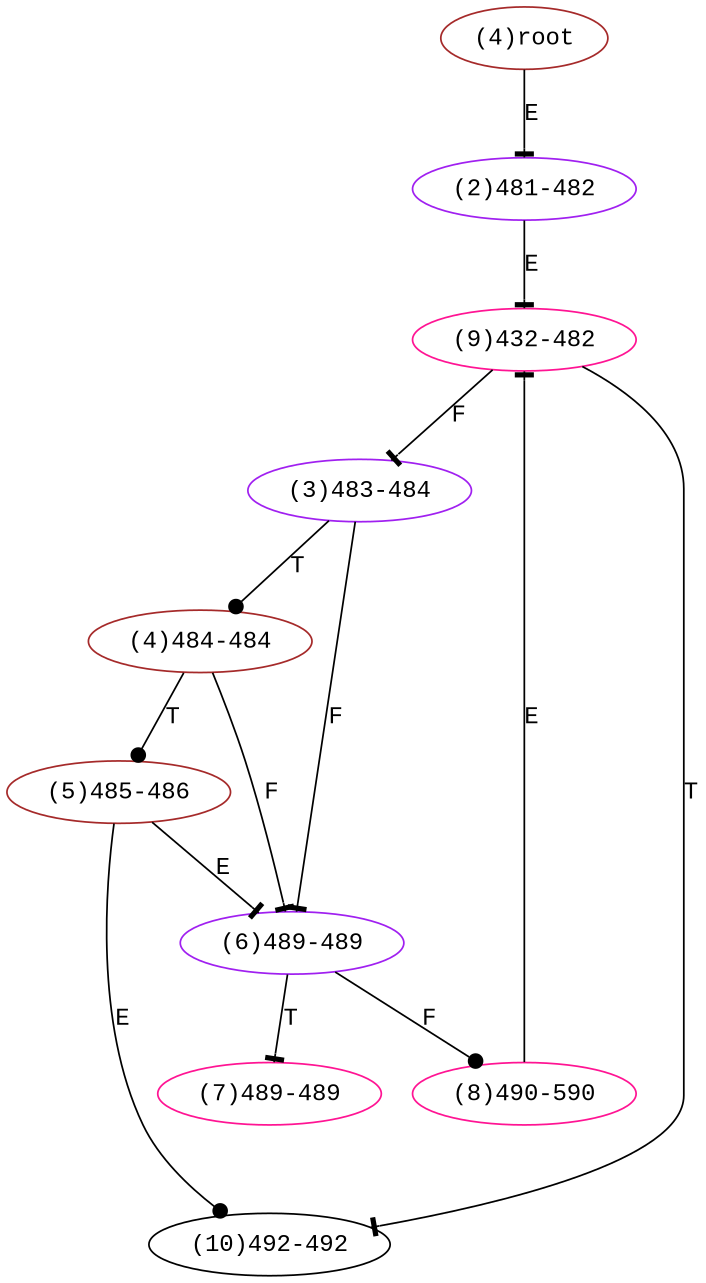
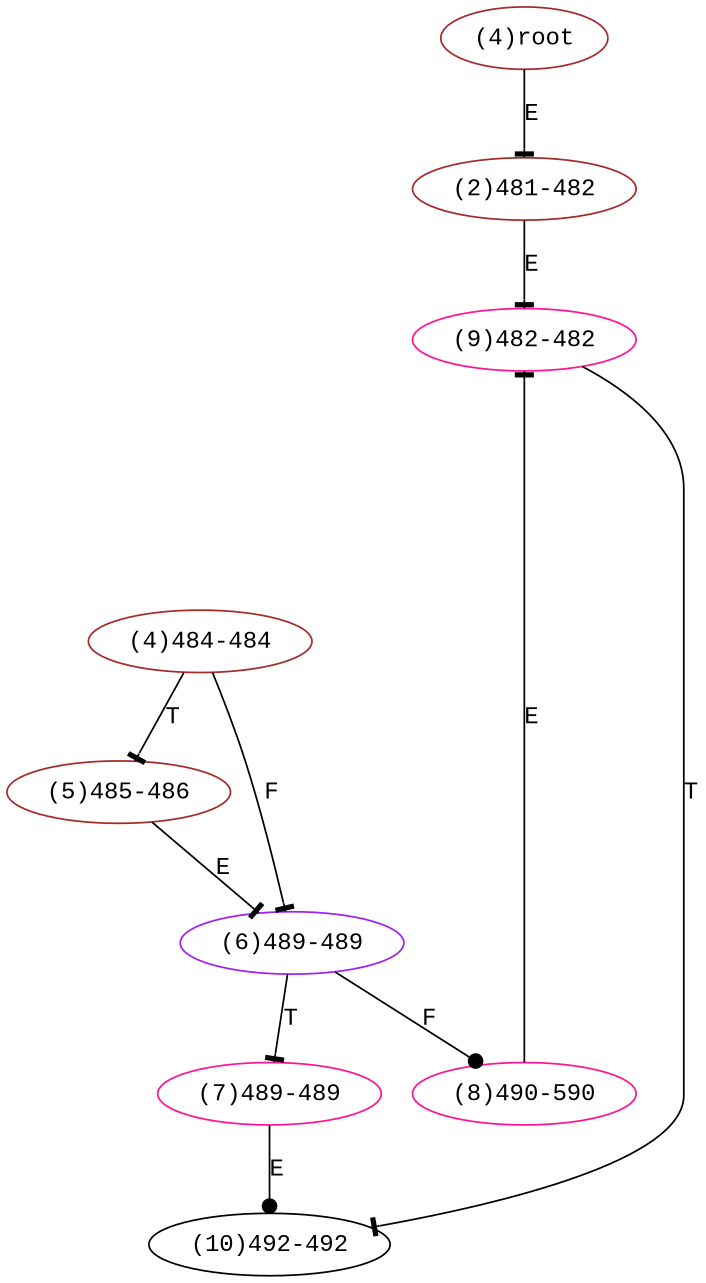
(524, 189) -> (524, 189)
(524, 340) -> (524, 340)
(360, 491) -> none
(162, 713) -> (162, 713)
(115, 1031) -> (270, 1162)
